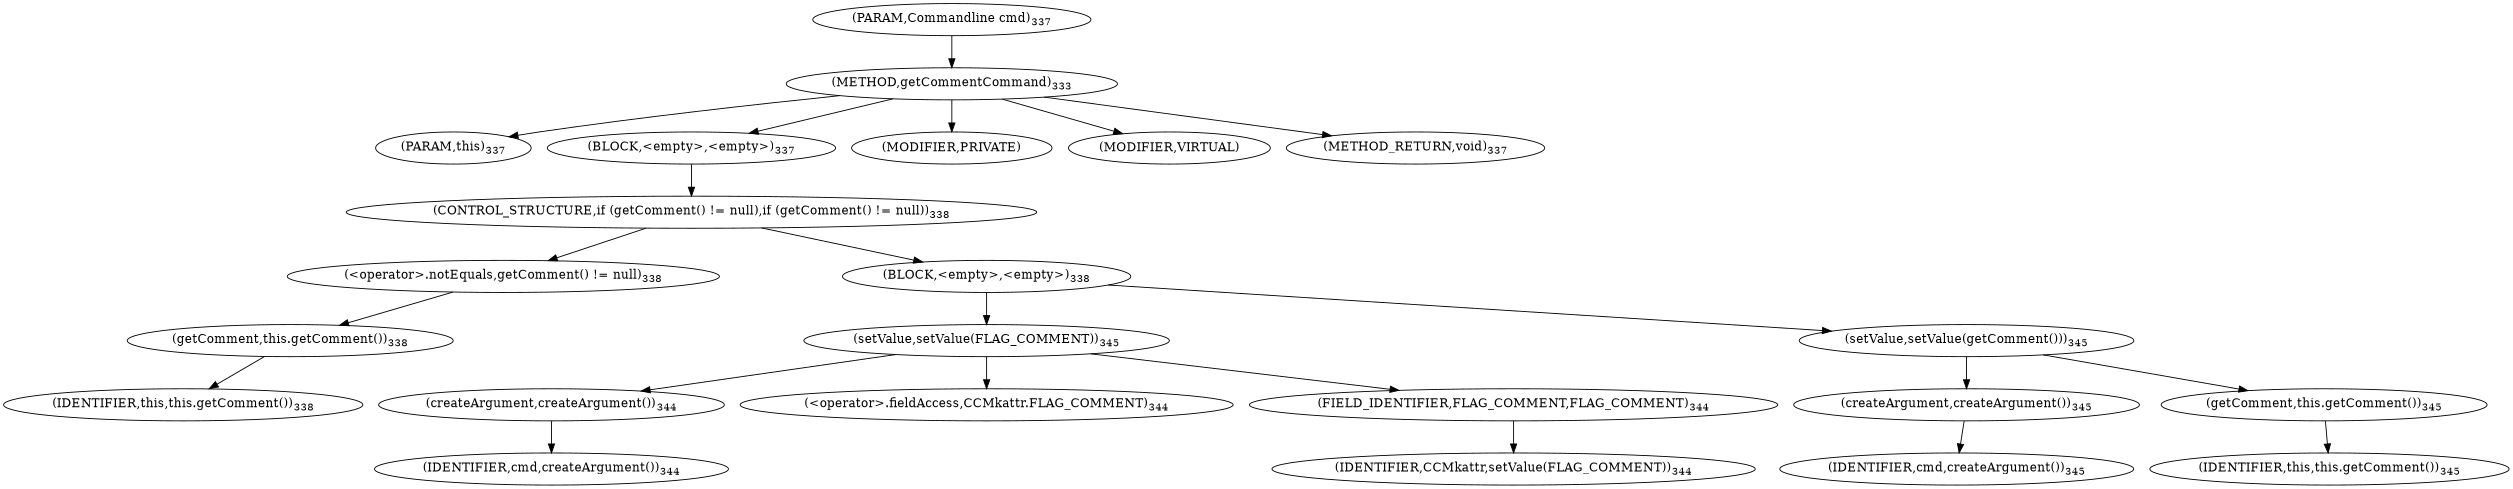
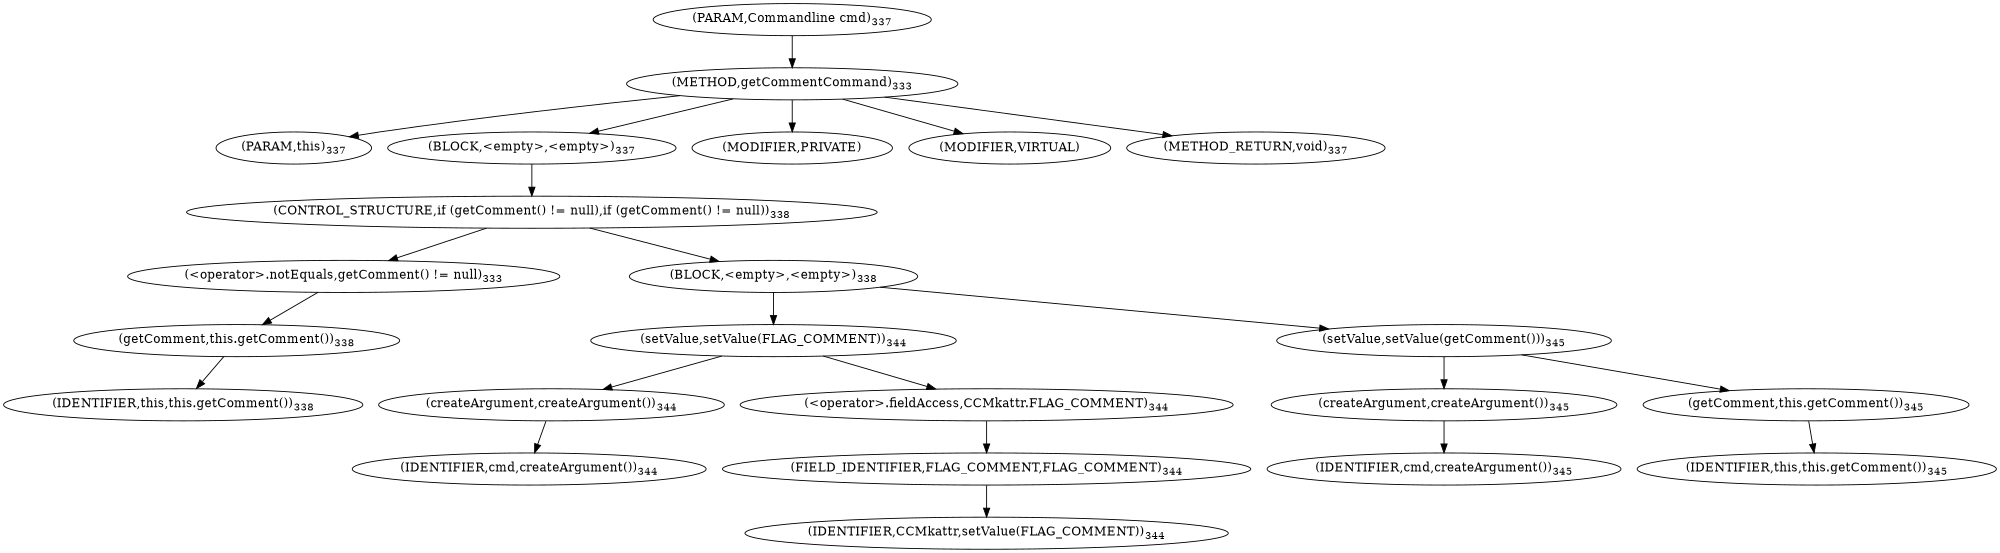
(652, 275) -> (493, 275)
(1110, 339) -> (897, 339)
(1240, 372) -> (987, 433)
